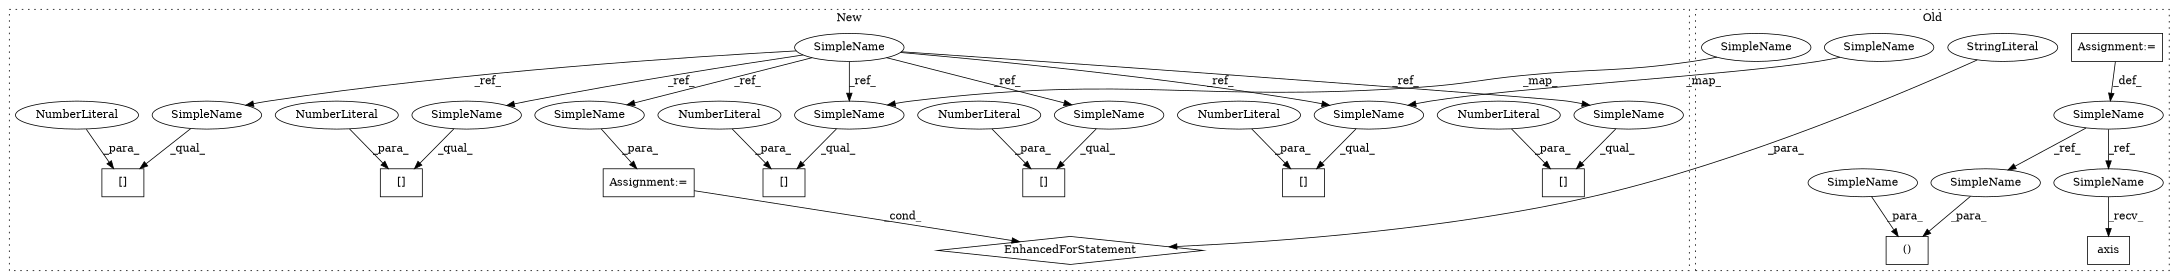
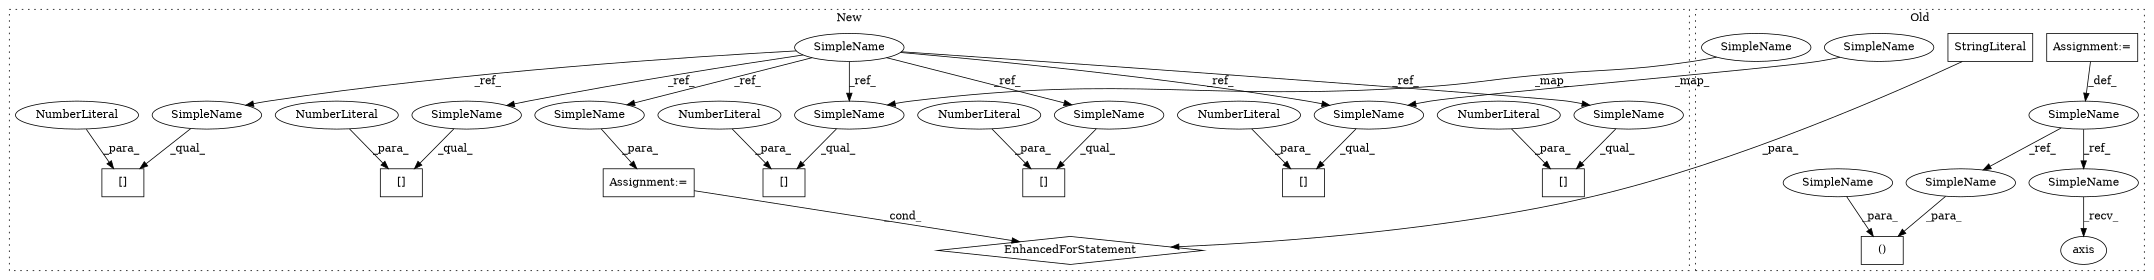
(2003, 47) -> (1990, 47)
(2109, 250) -> (2084, 250)
